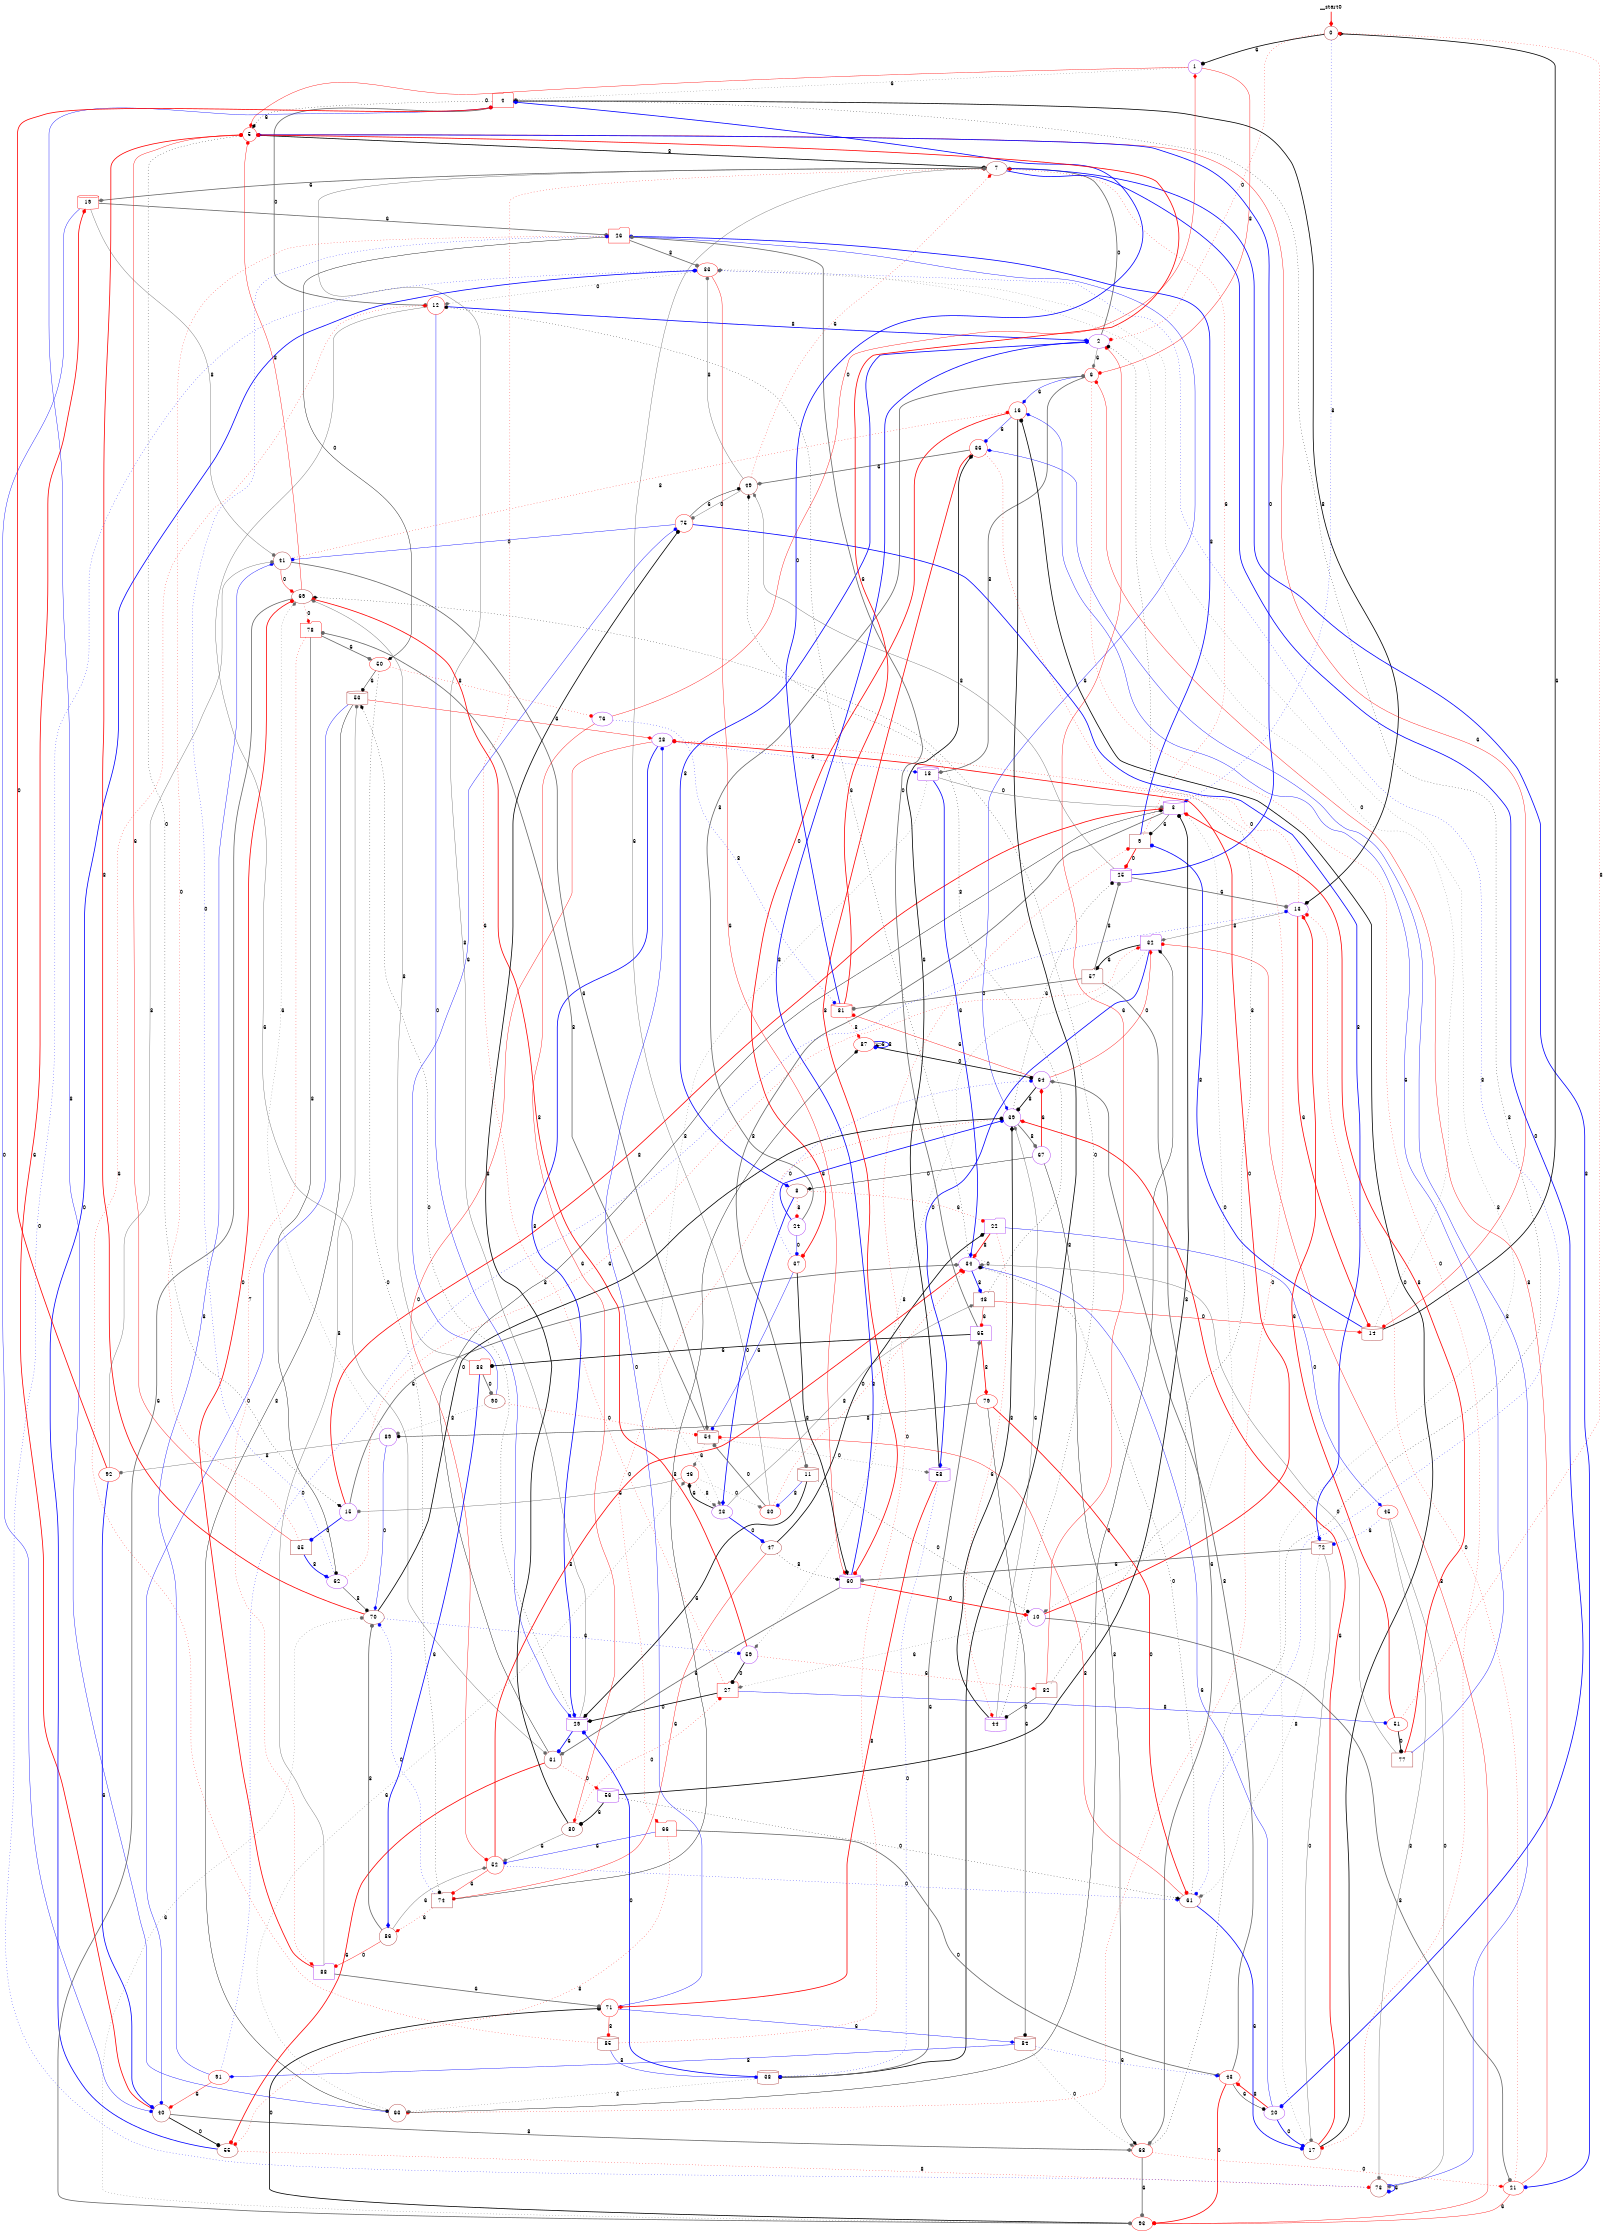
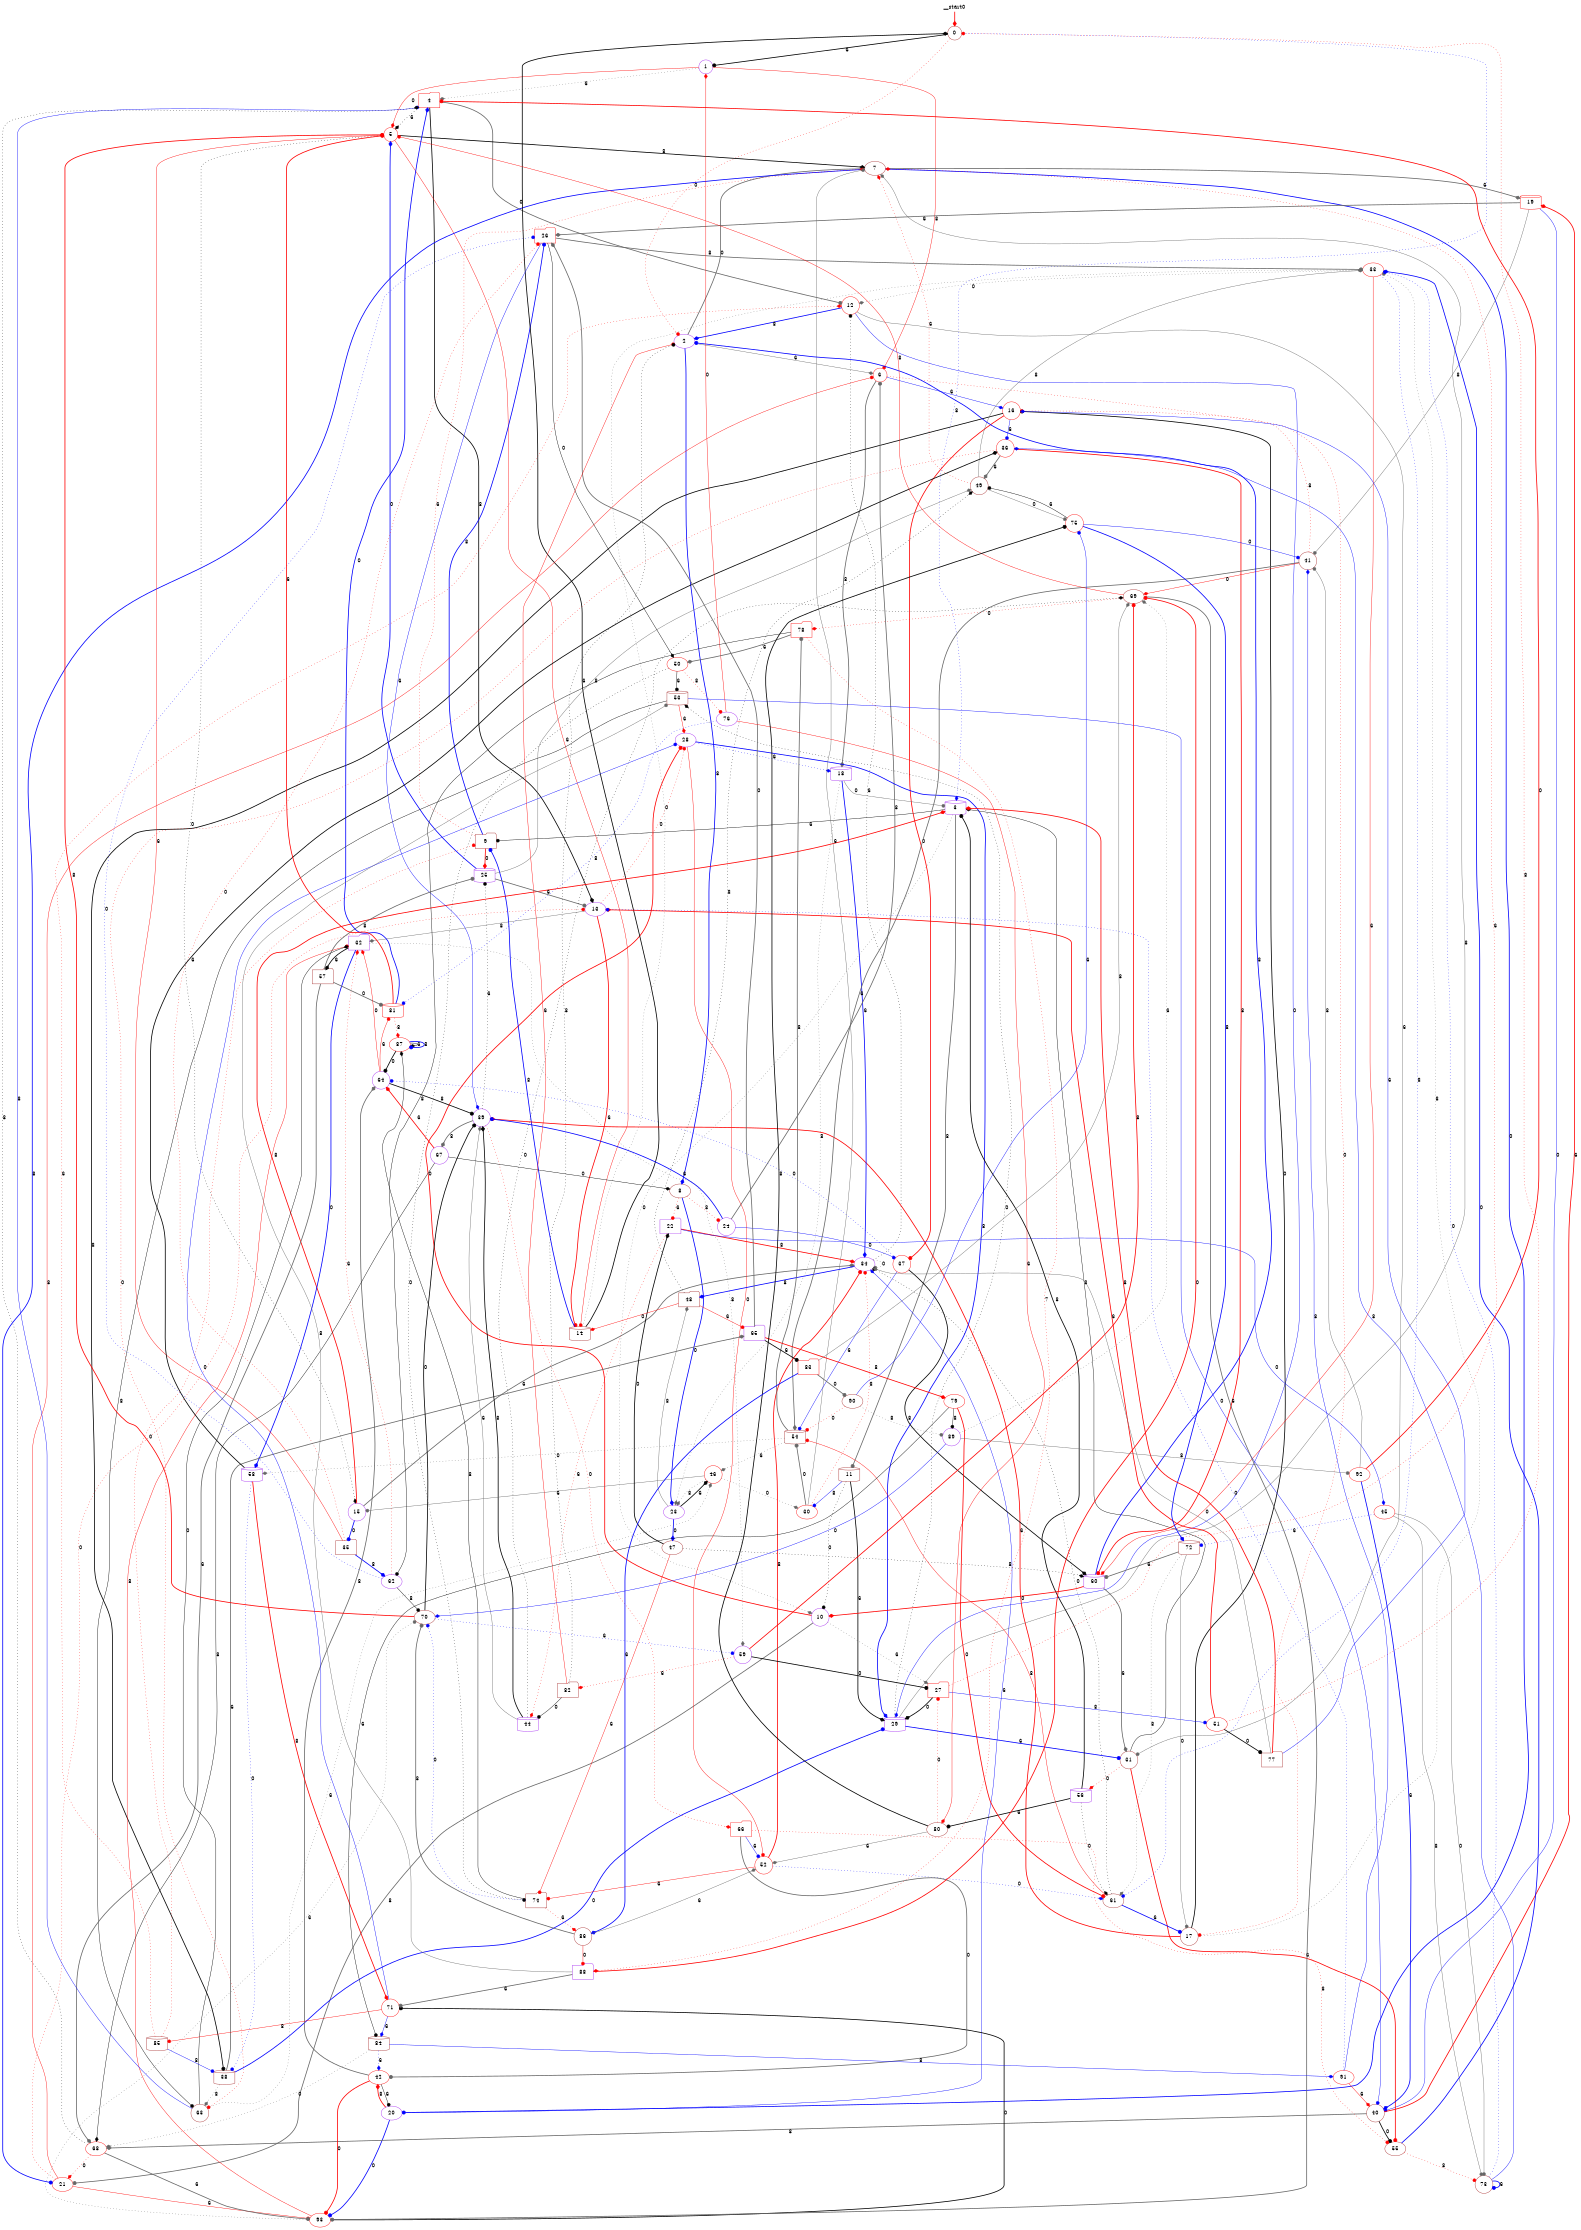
(707, 384) -> (1129, 318)
(1230, 2077) -> (379, 2077)
(1287, 2135) -> (367, 2172)
